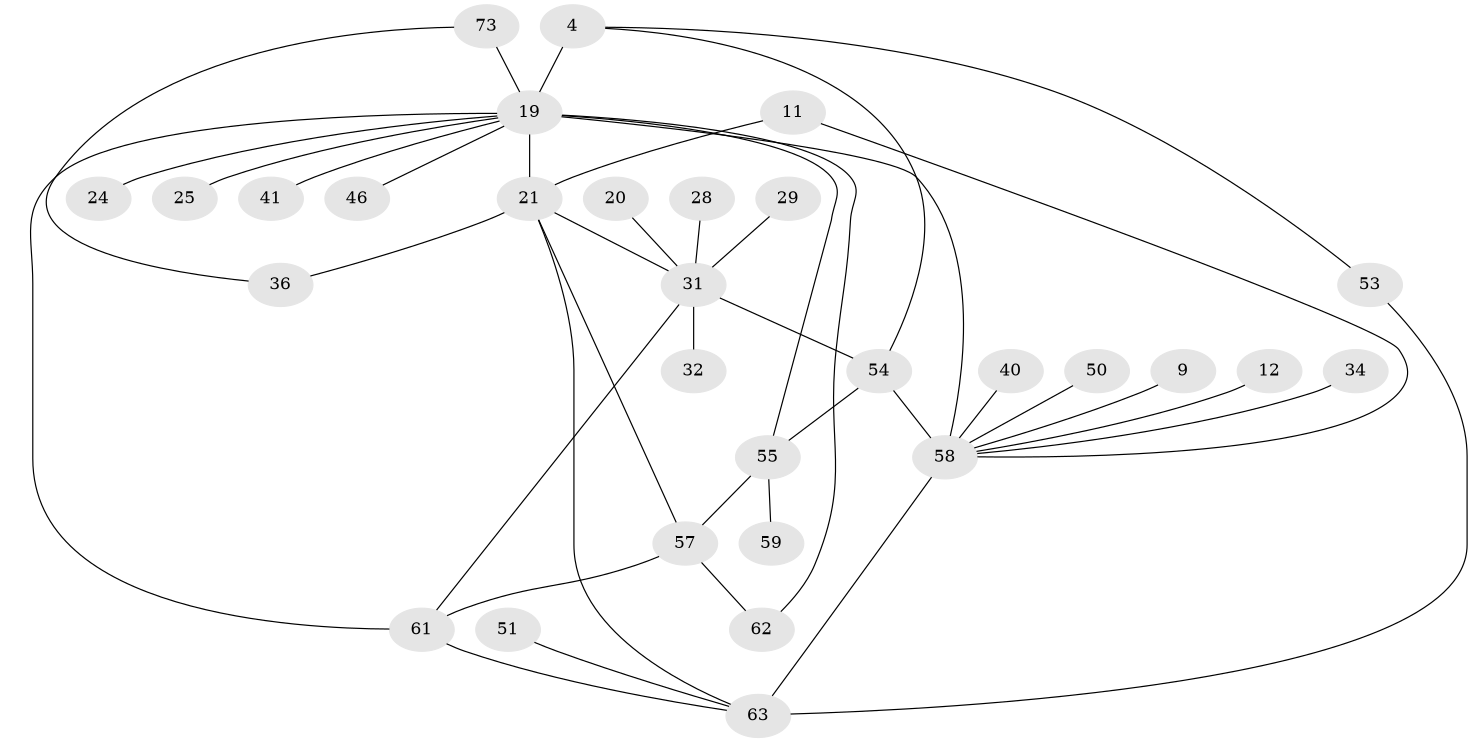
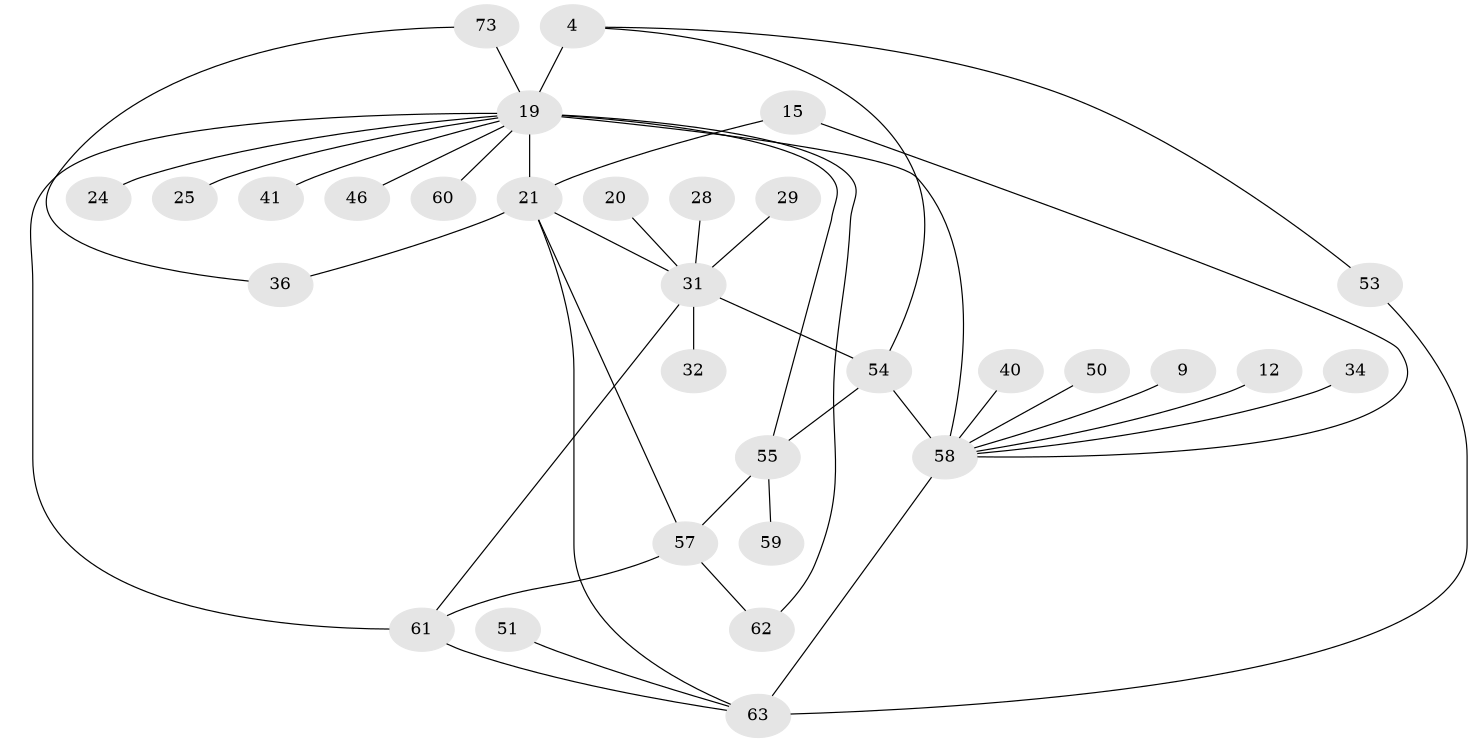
(793, 113) -> (793, 113)
none -> (443, 199)
